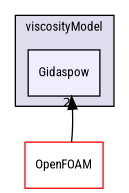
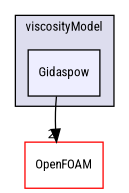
(73, 126) -> (55, 114)
